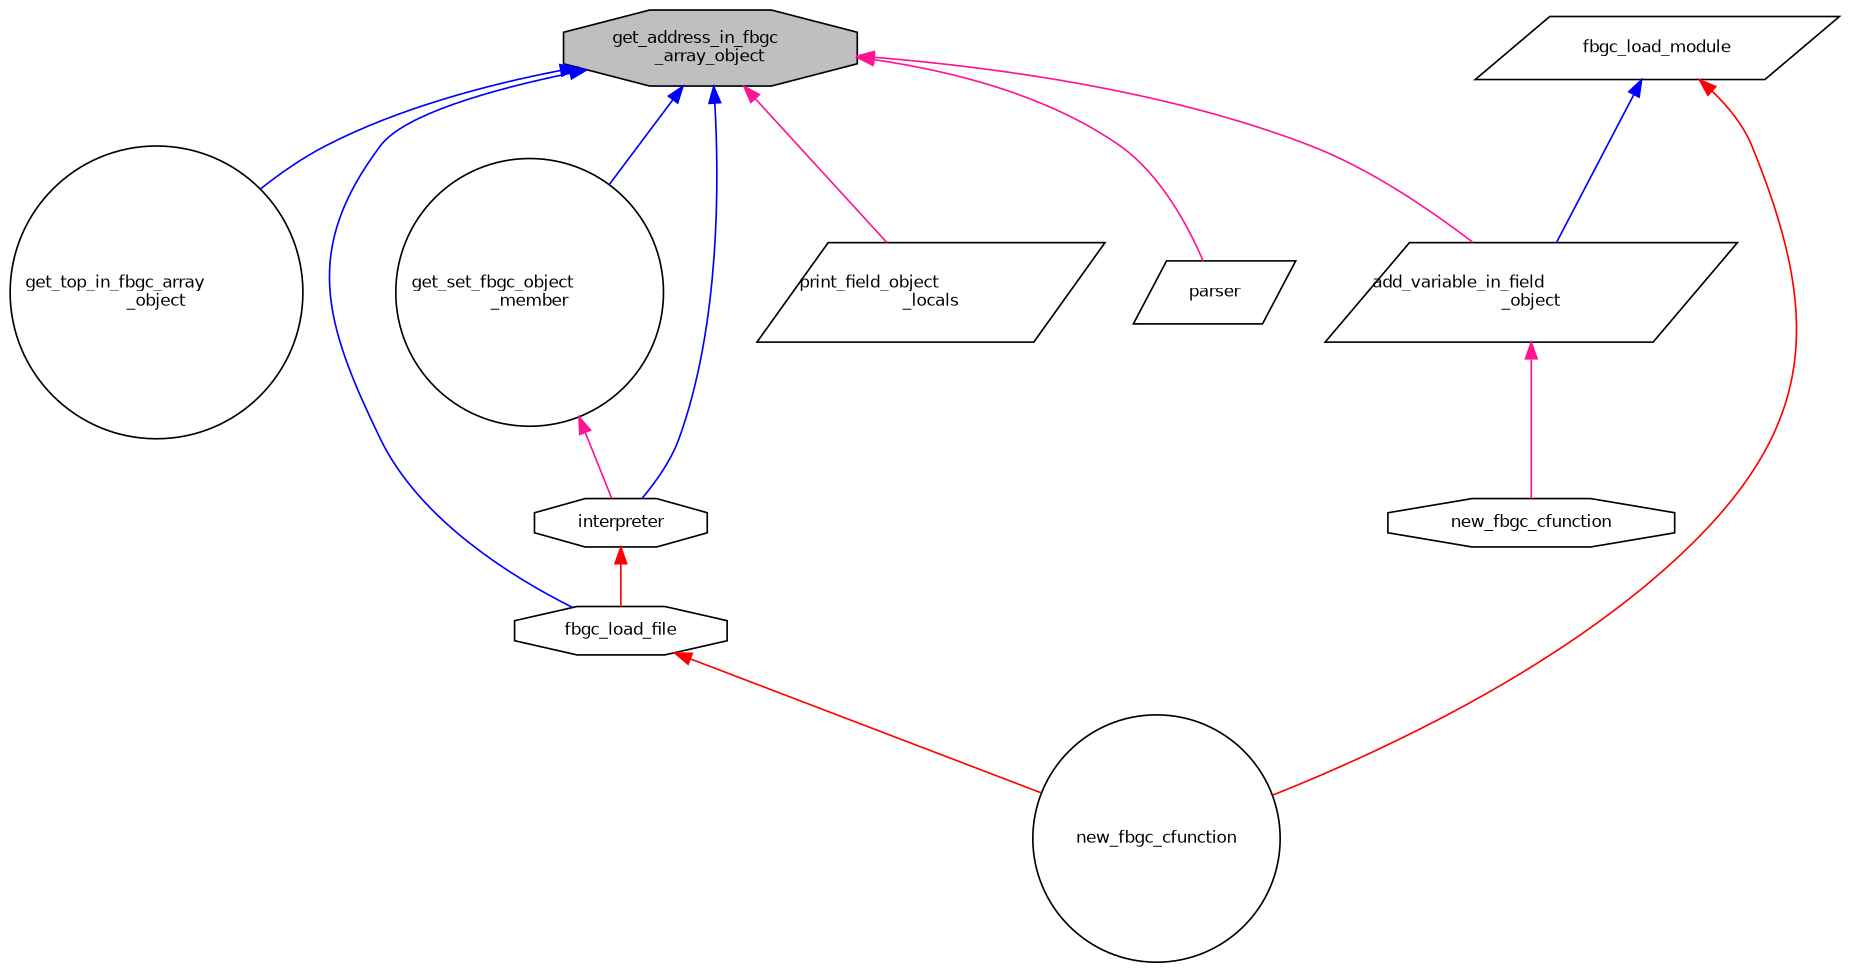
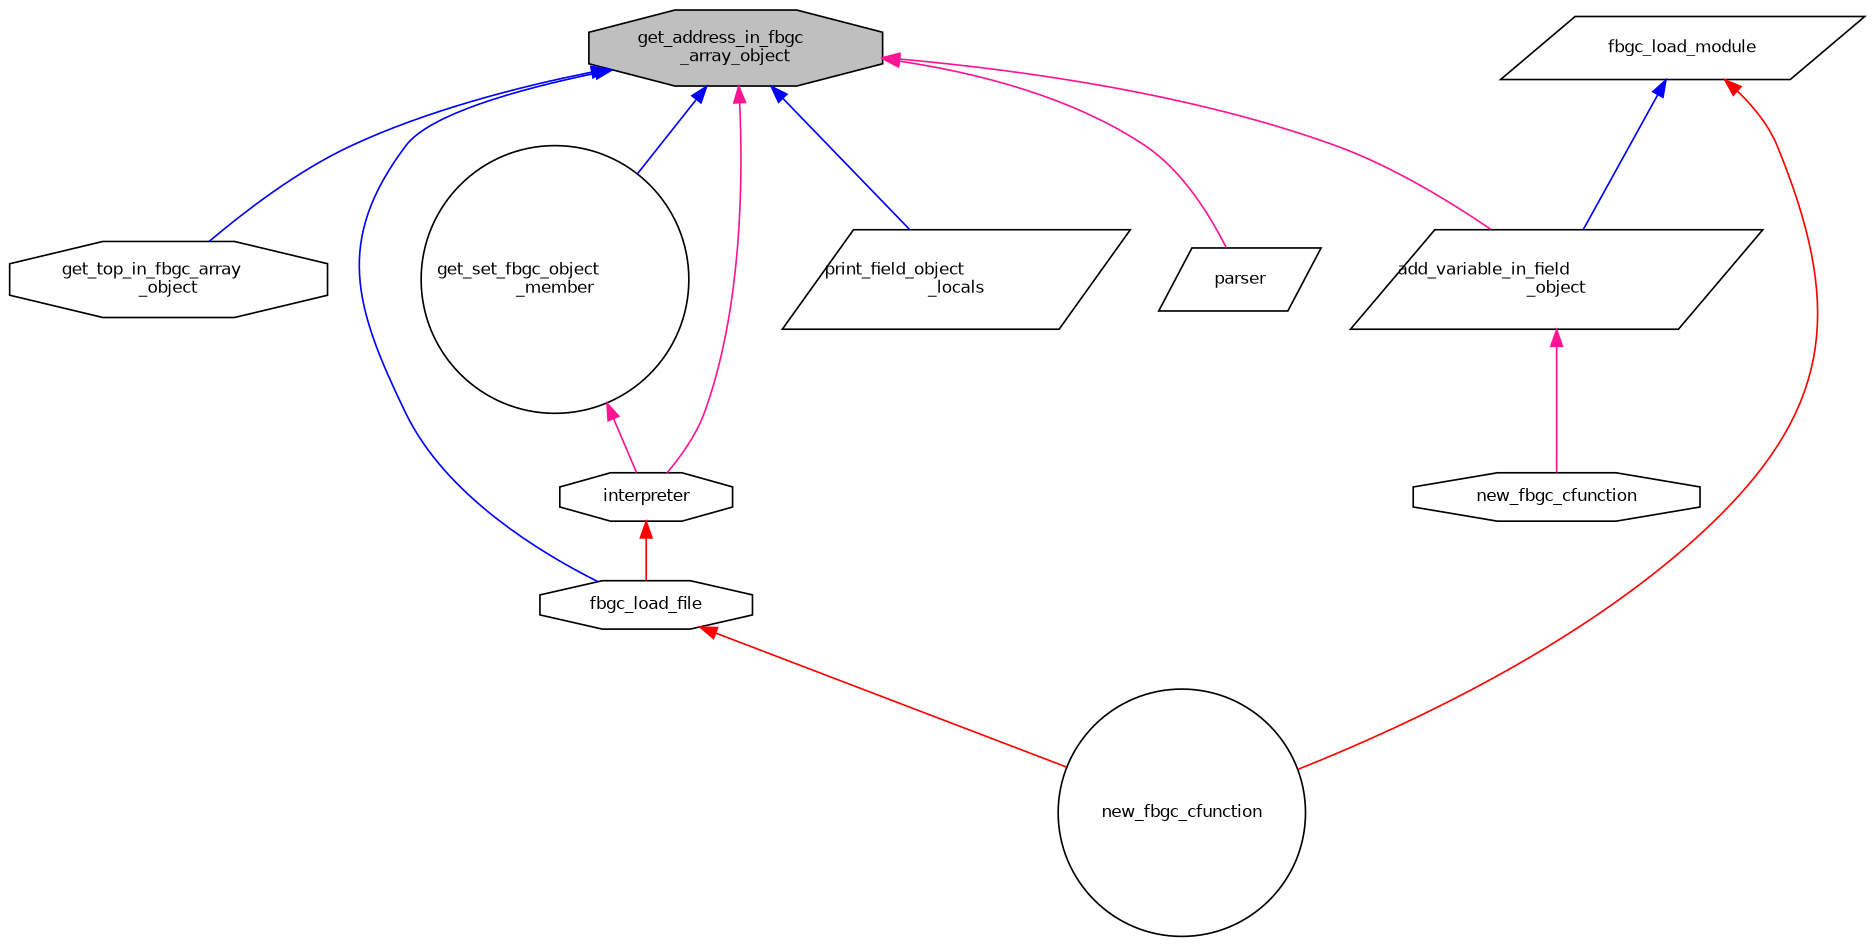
(821, 171) -> (846, 164)
(157, 292) -> (169, 279)
(709, 308) -> (732, 295)
